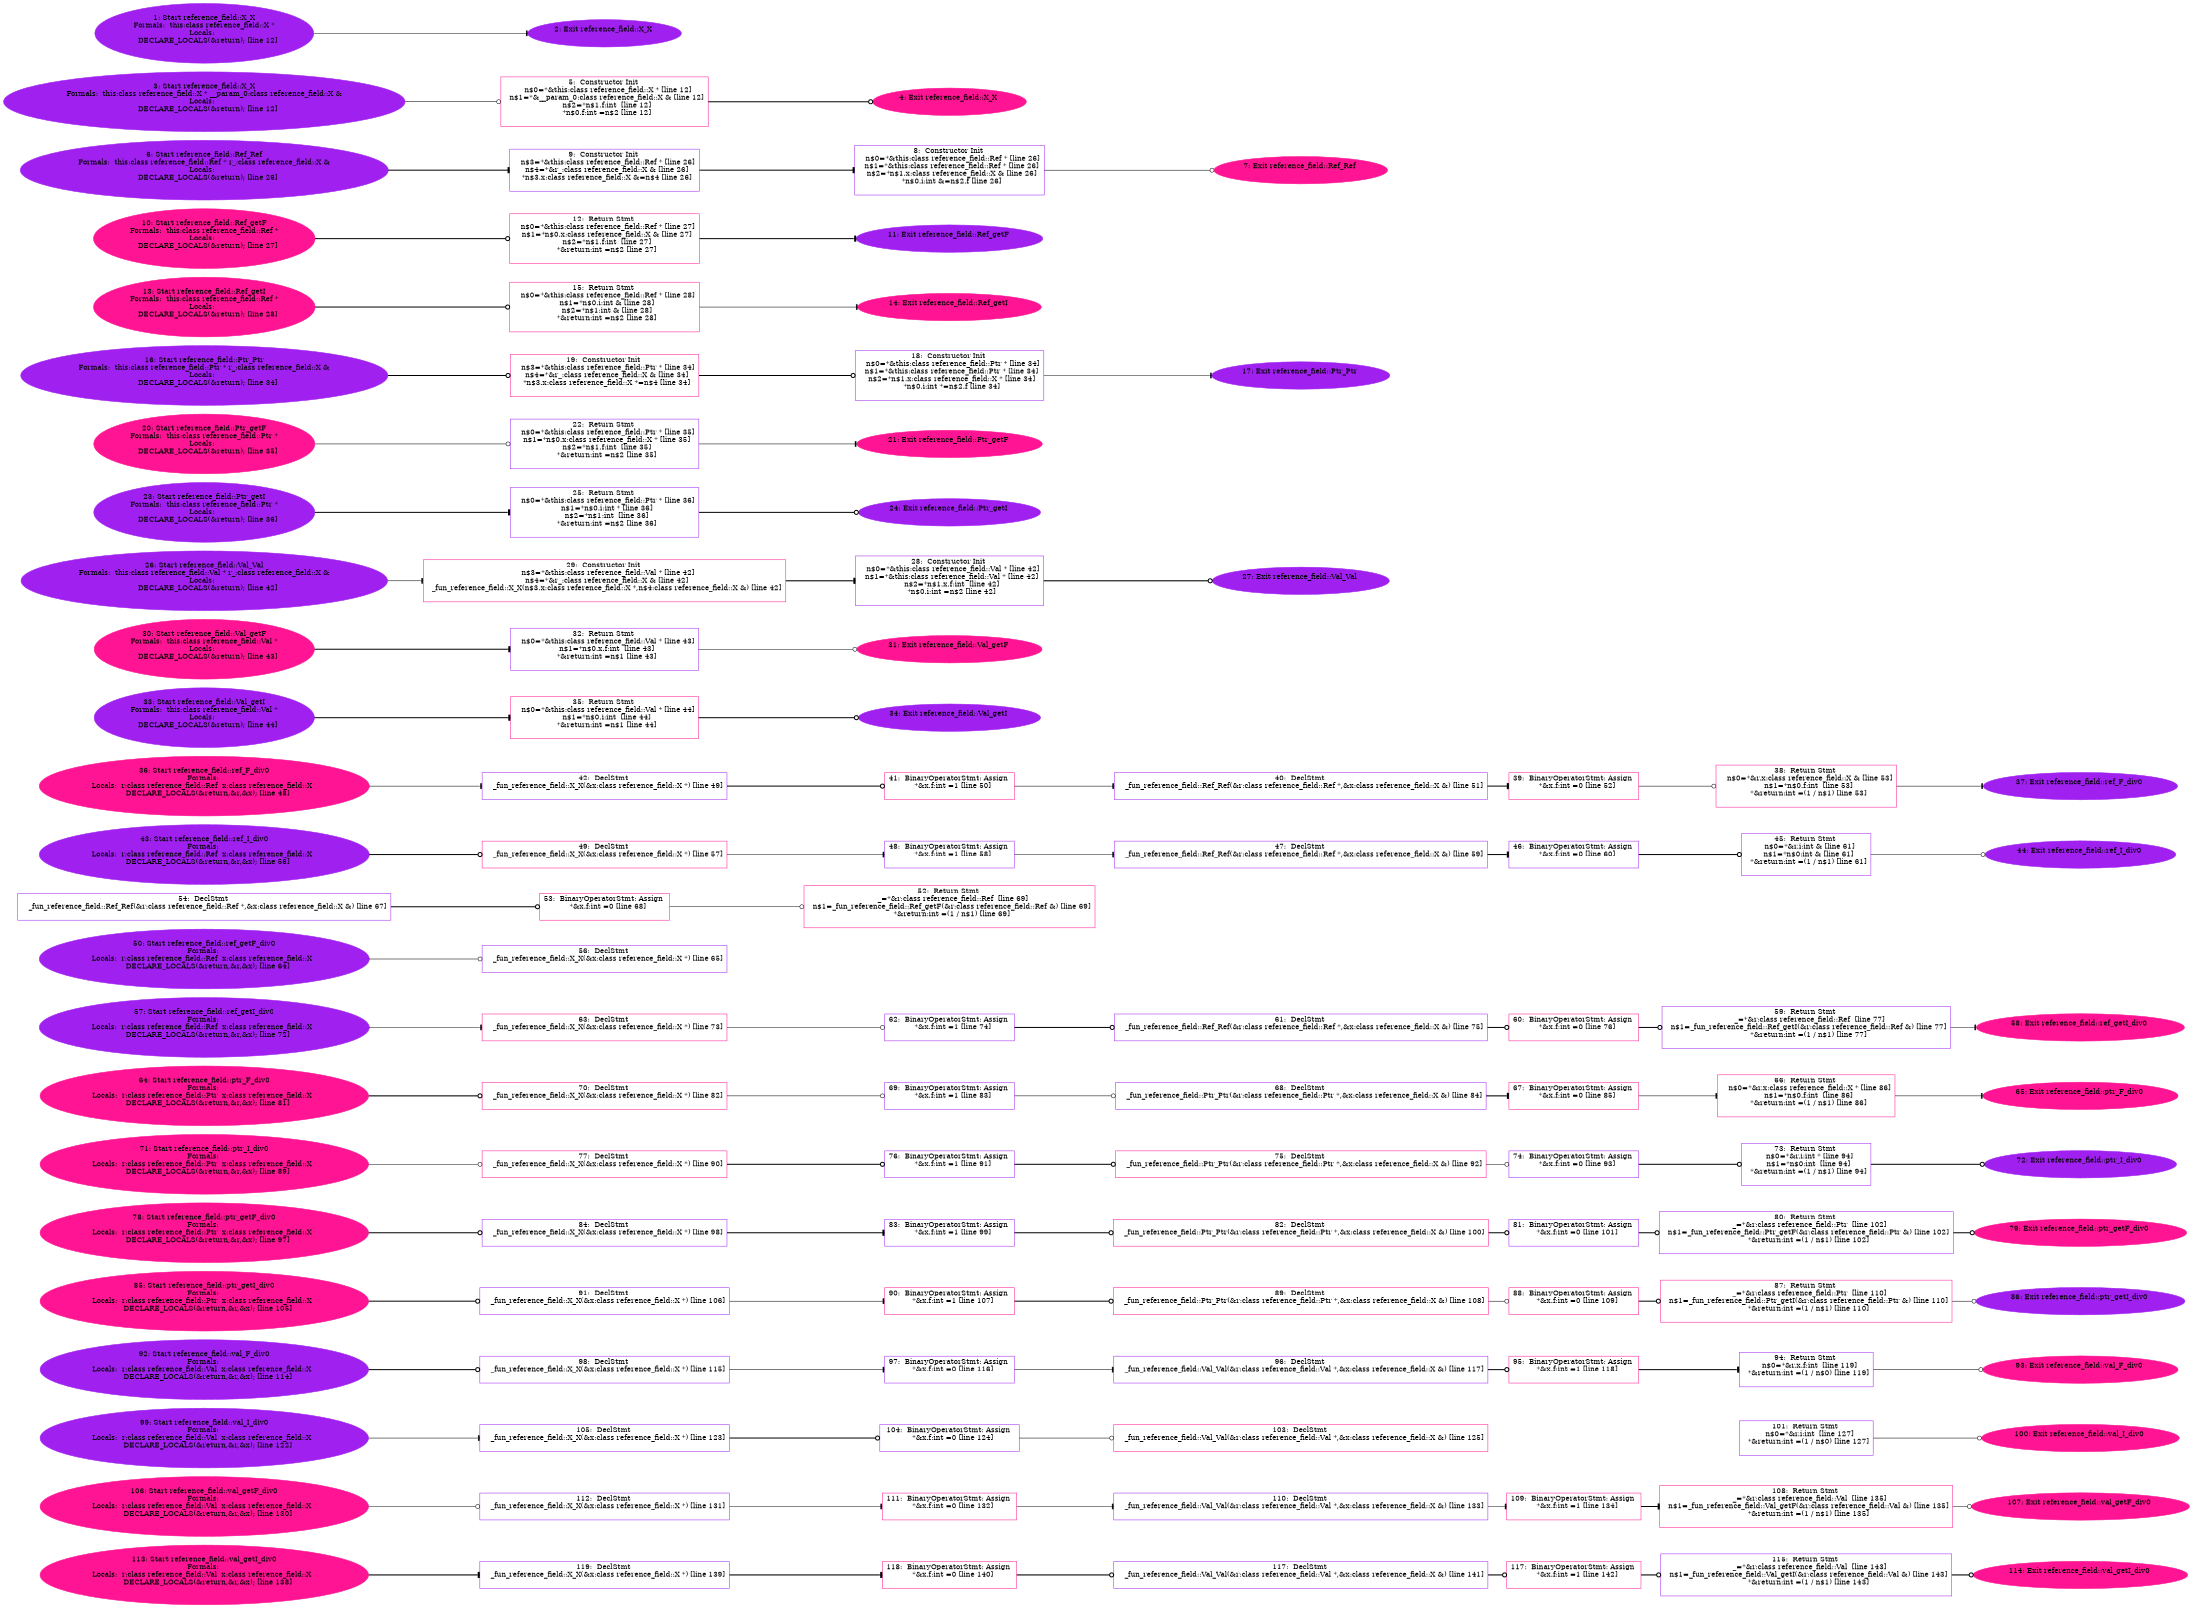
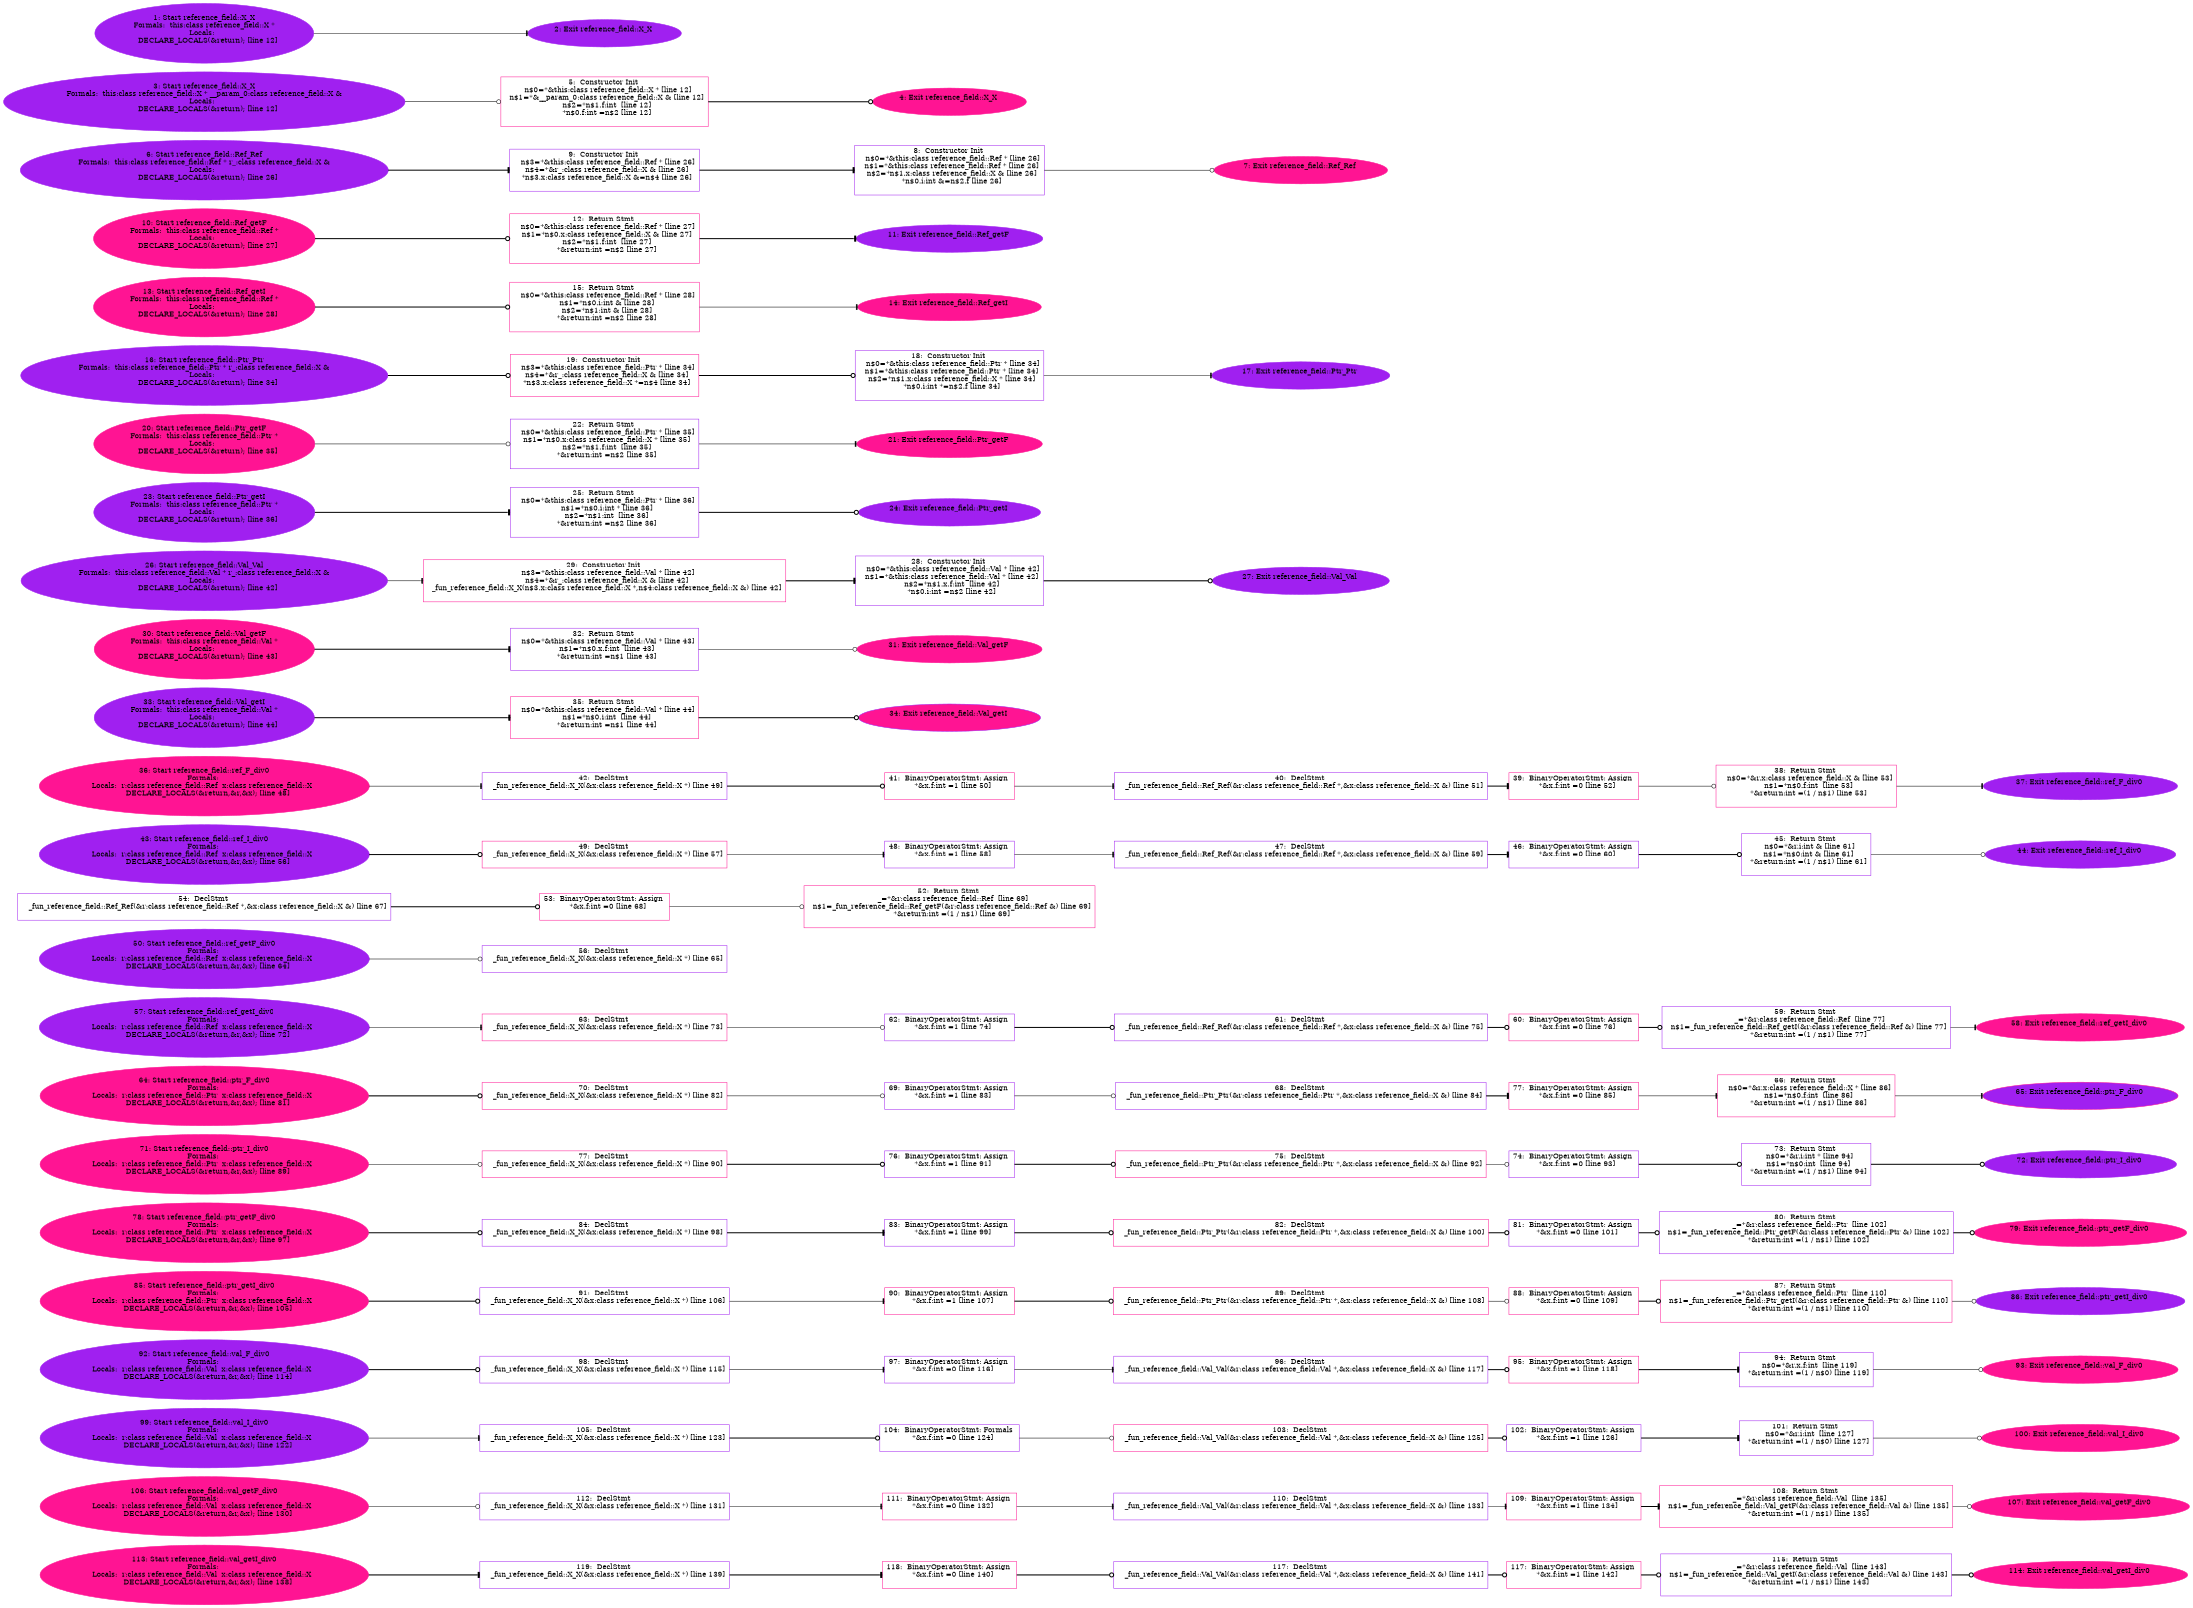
(950, 718) -> (950, 718)
(1574, 1096) -> (1574, 1096)
(2080, 1096) -> (2080, 1096)
(950, 1438) -> (950, 1438)
none -> (1574, 1438)
